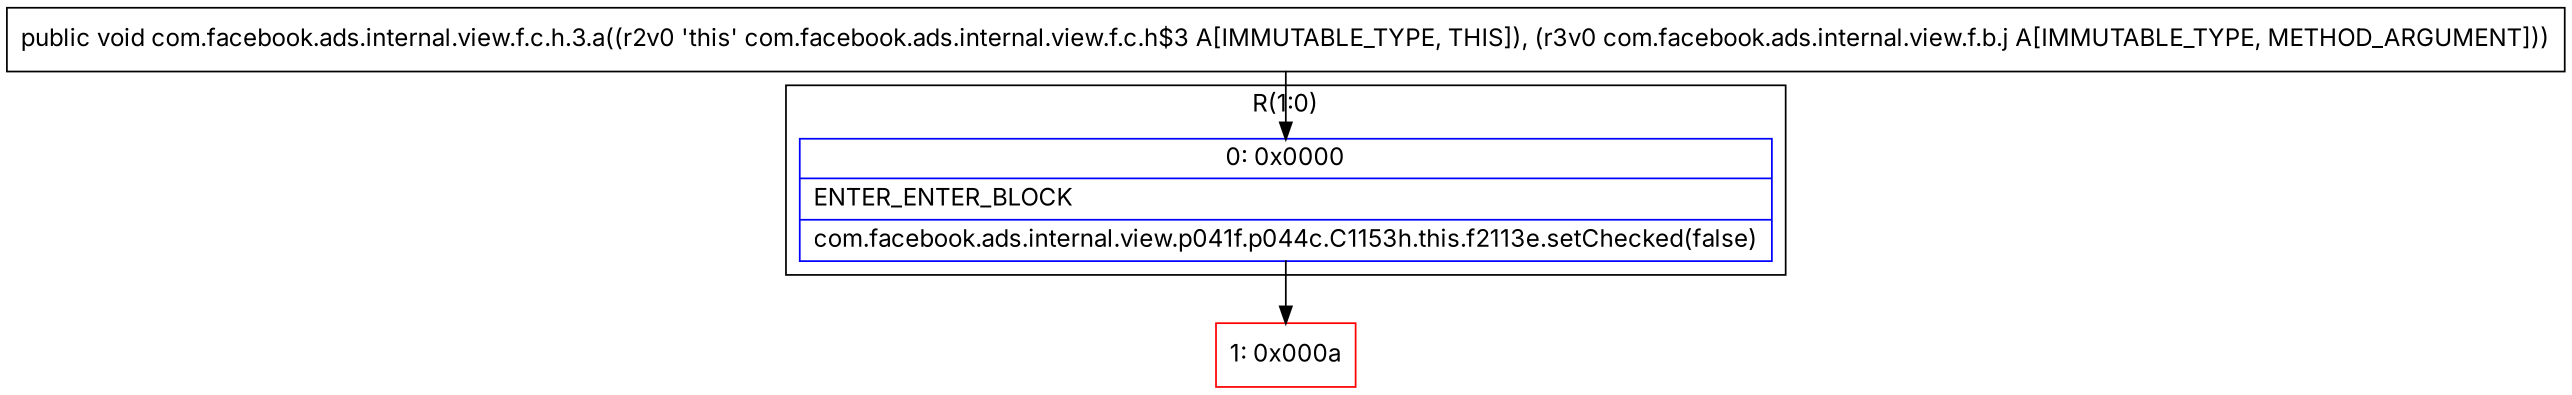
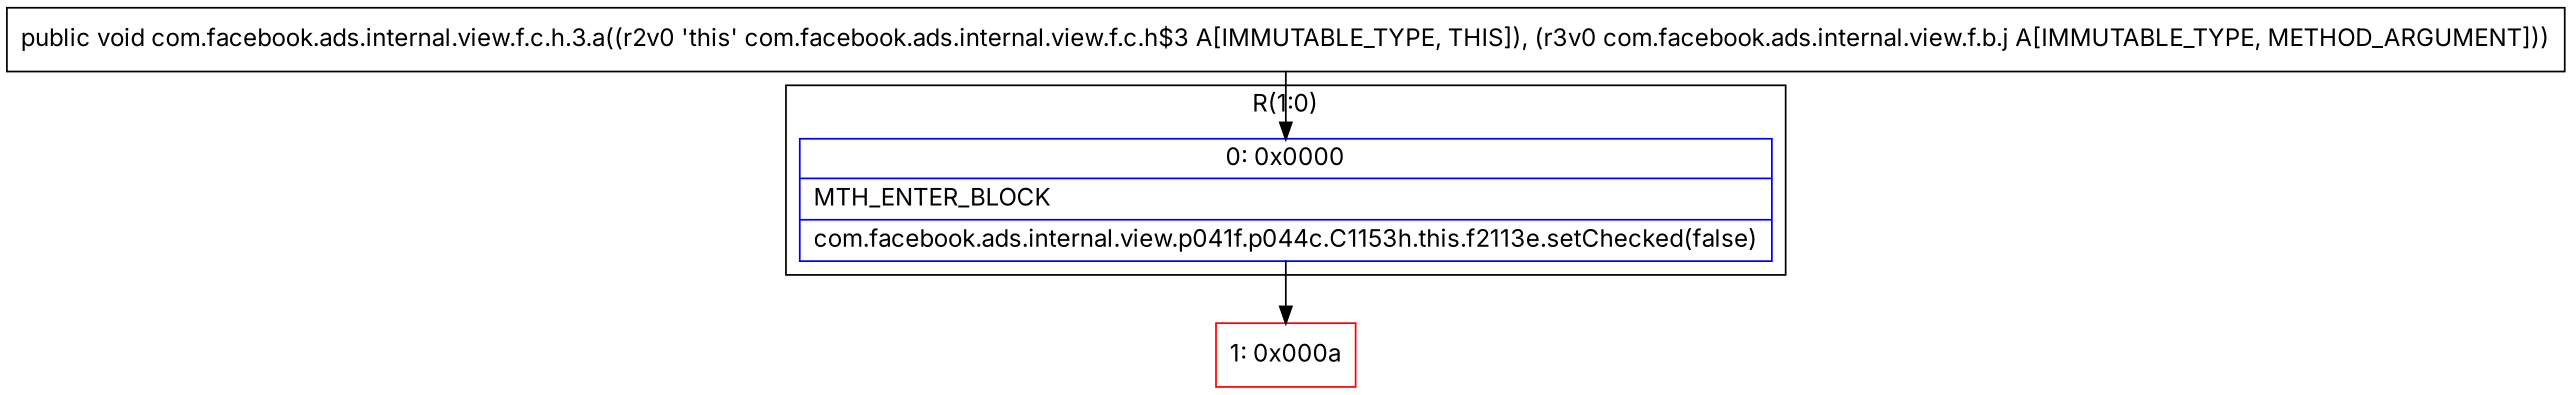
(944, 198) -> (933, 198)
